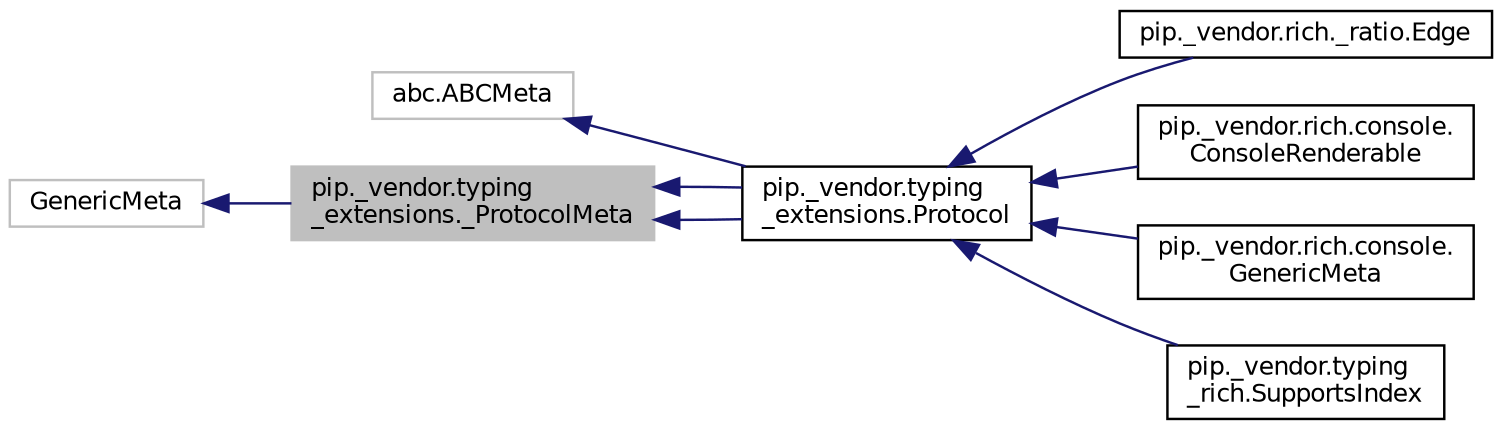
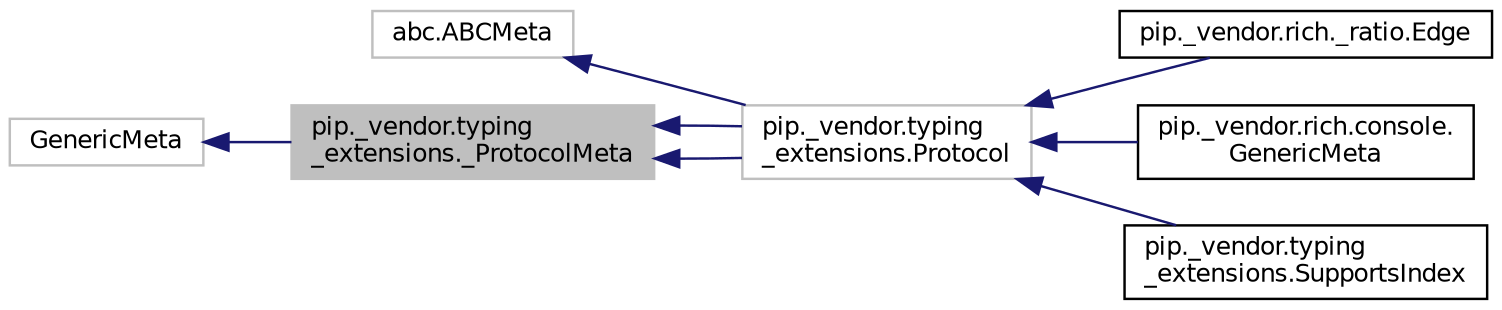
(1306, 142) -> none
(887, 203) -> (887, 142)
(1306, 382) -> (1306, 262)
